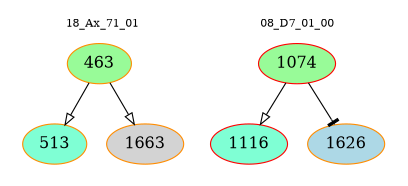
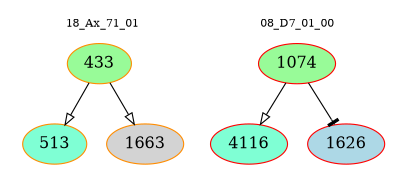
(99, 64) -> (99, 64)
(249, 144) -> (249, 144)
(346, 144) -> (346, 144)
